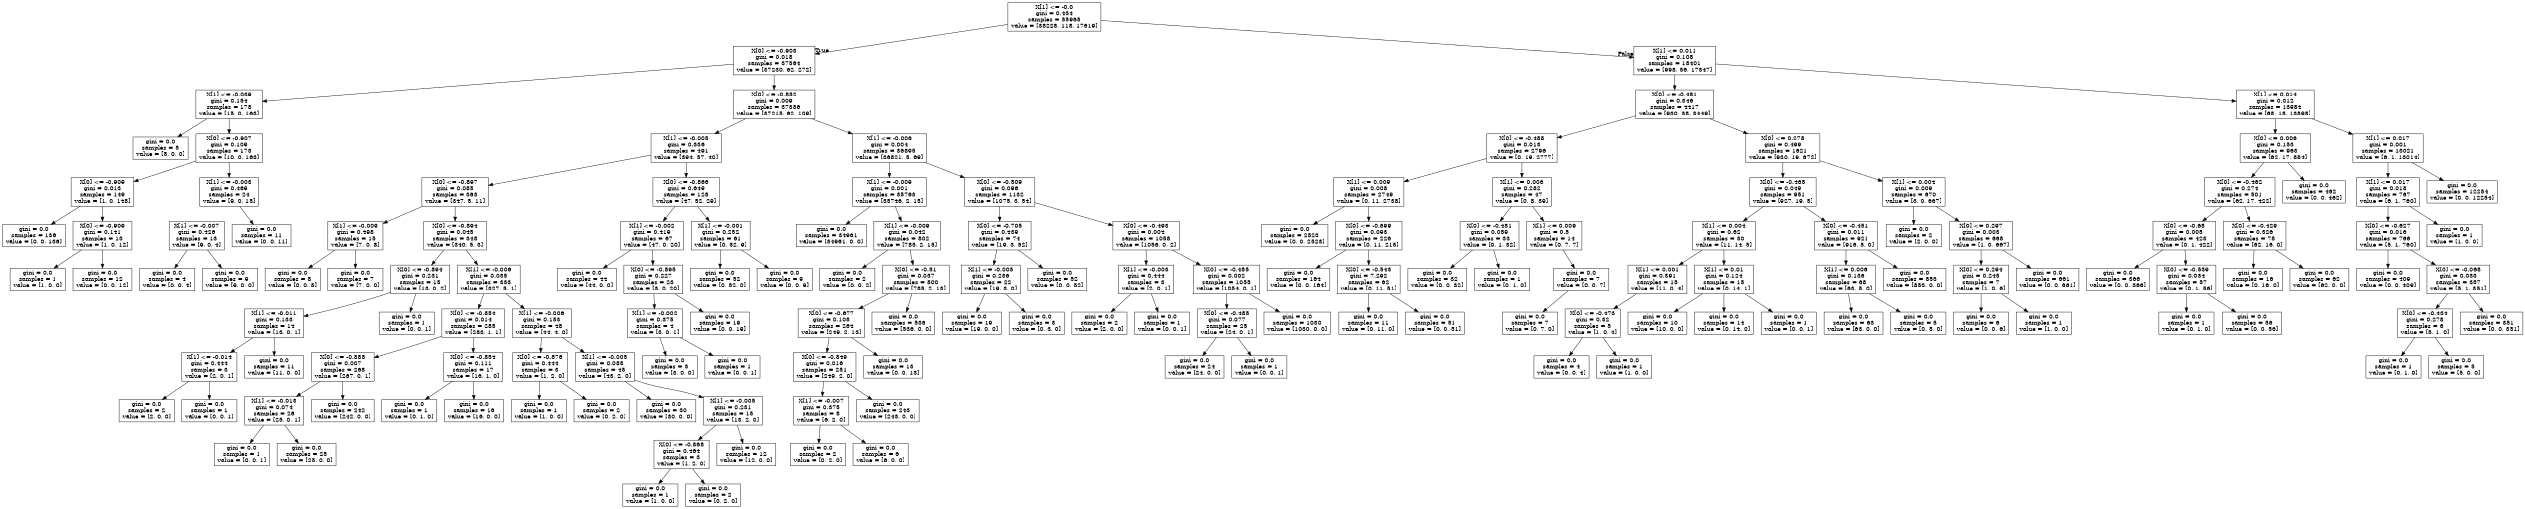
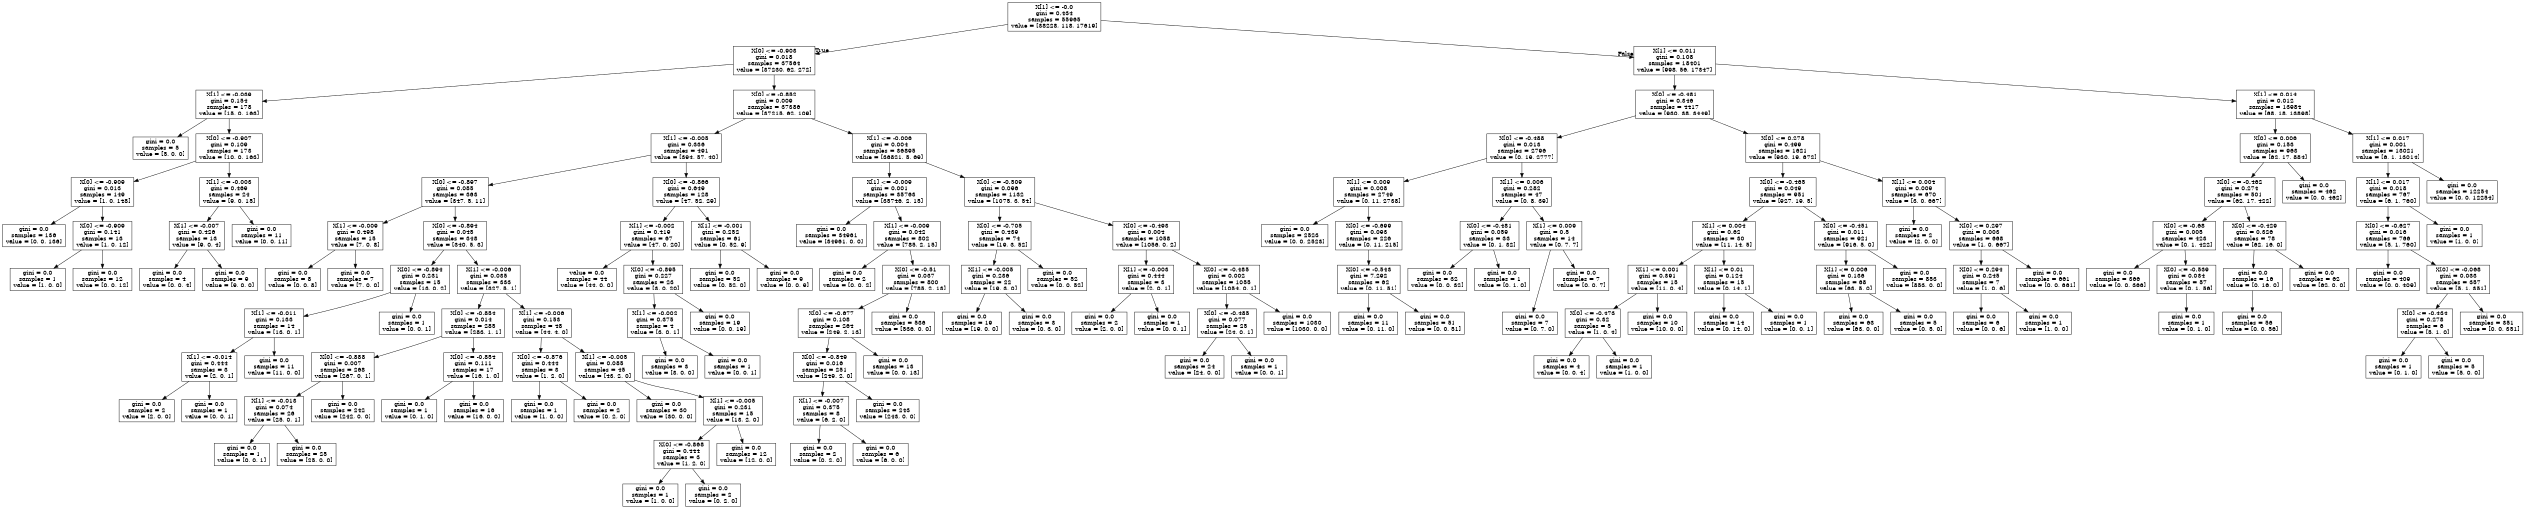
none -> (214, 212)
(587, 279) -> (587, 279)
(1298, 279) -> none
(1557, 300) -> (1542, 279)
(1690, 302) -> (1657, 301)
(2220, 302) -> (2253, 299)
(682, 454) -> (682, 454)
